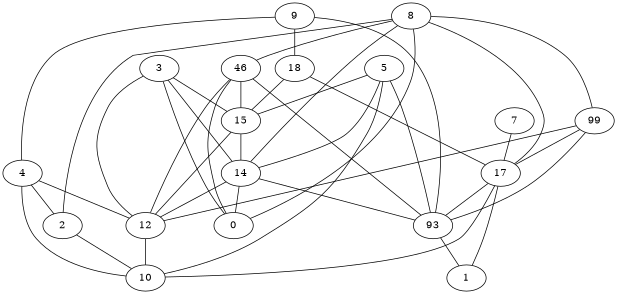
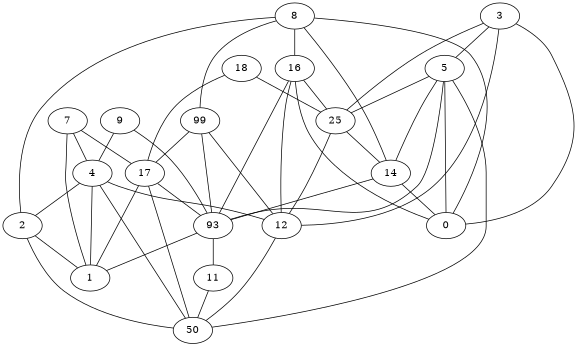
(295, 42) -> none
(241, 68) -> (295, 68)
(519, 76) -> none
(241, 121) -> (336, 121)
(202, 123) -> (472, 42)
none -> (80, 147)
none -> (445, 147)
(193, 199) -> none
none -> (69, 201)
none -> (91, 226)
none -> (56, 252)
(146, 278) -> (193, 330)
none -> (213, 278)
